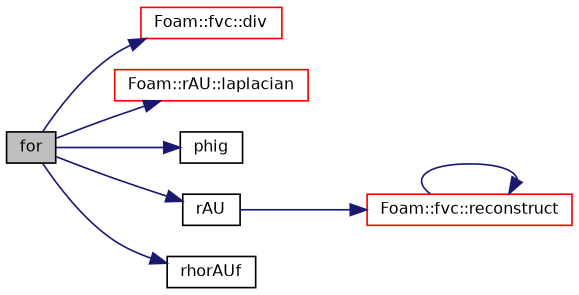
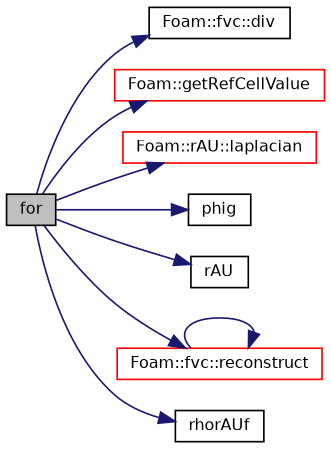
(211, 23) -> (220, 23)
none -> (220, 85)
(295, 210) -> (101, 291)
